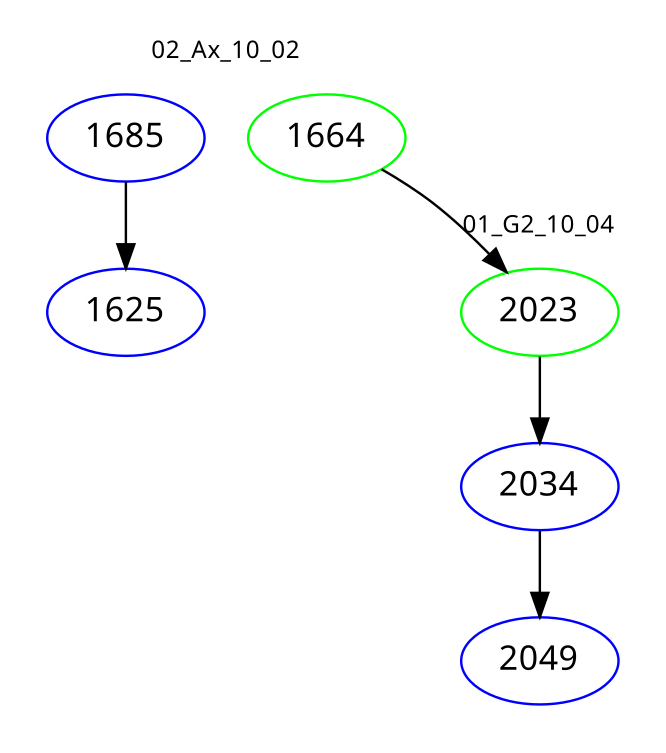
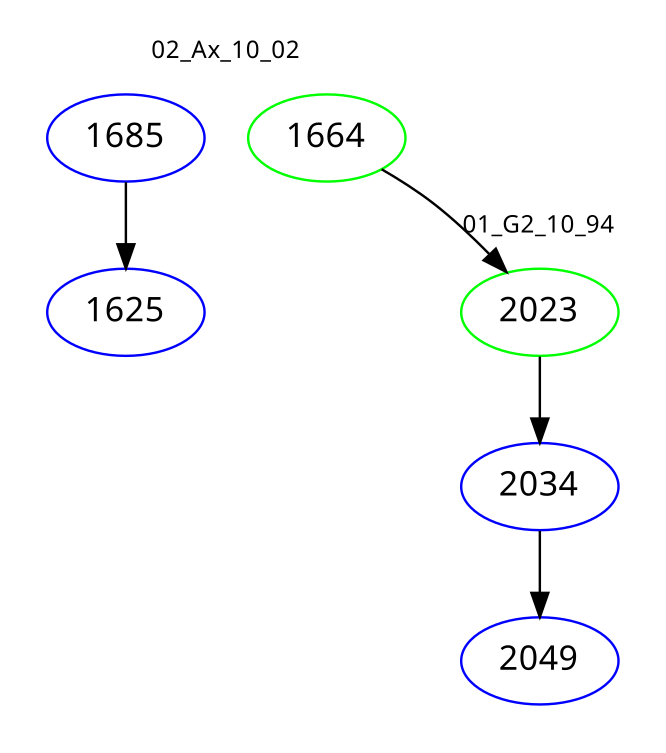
(540, 226) -> (540, 226)
